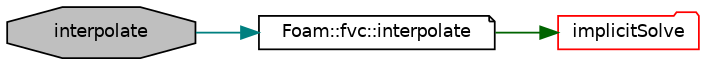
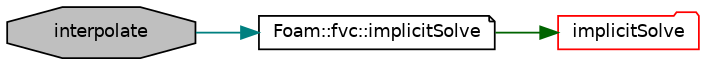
(377, 33) -> (377, 33)
